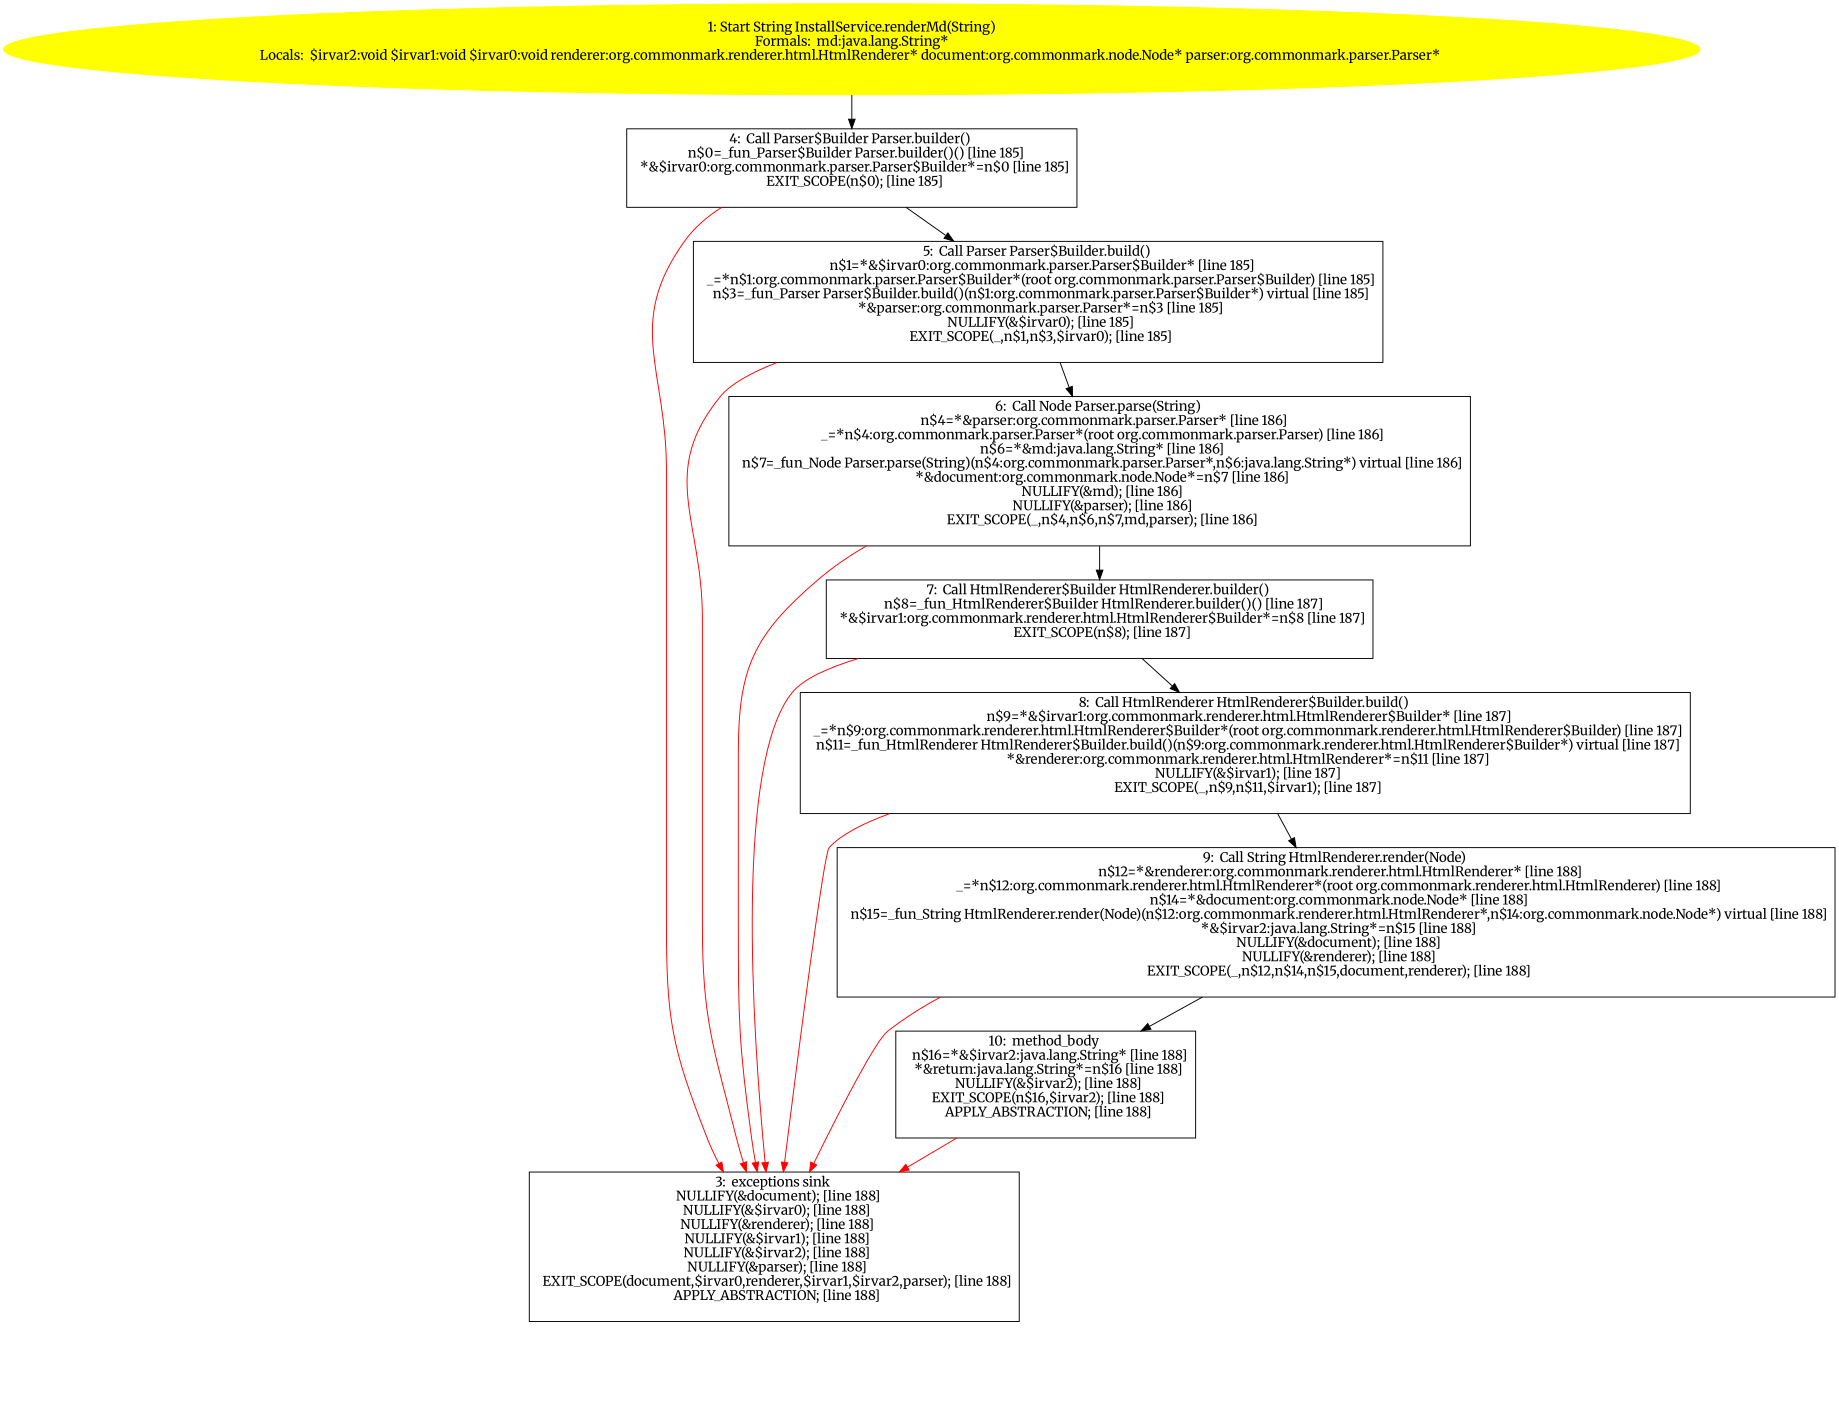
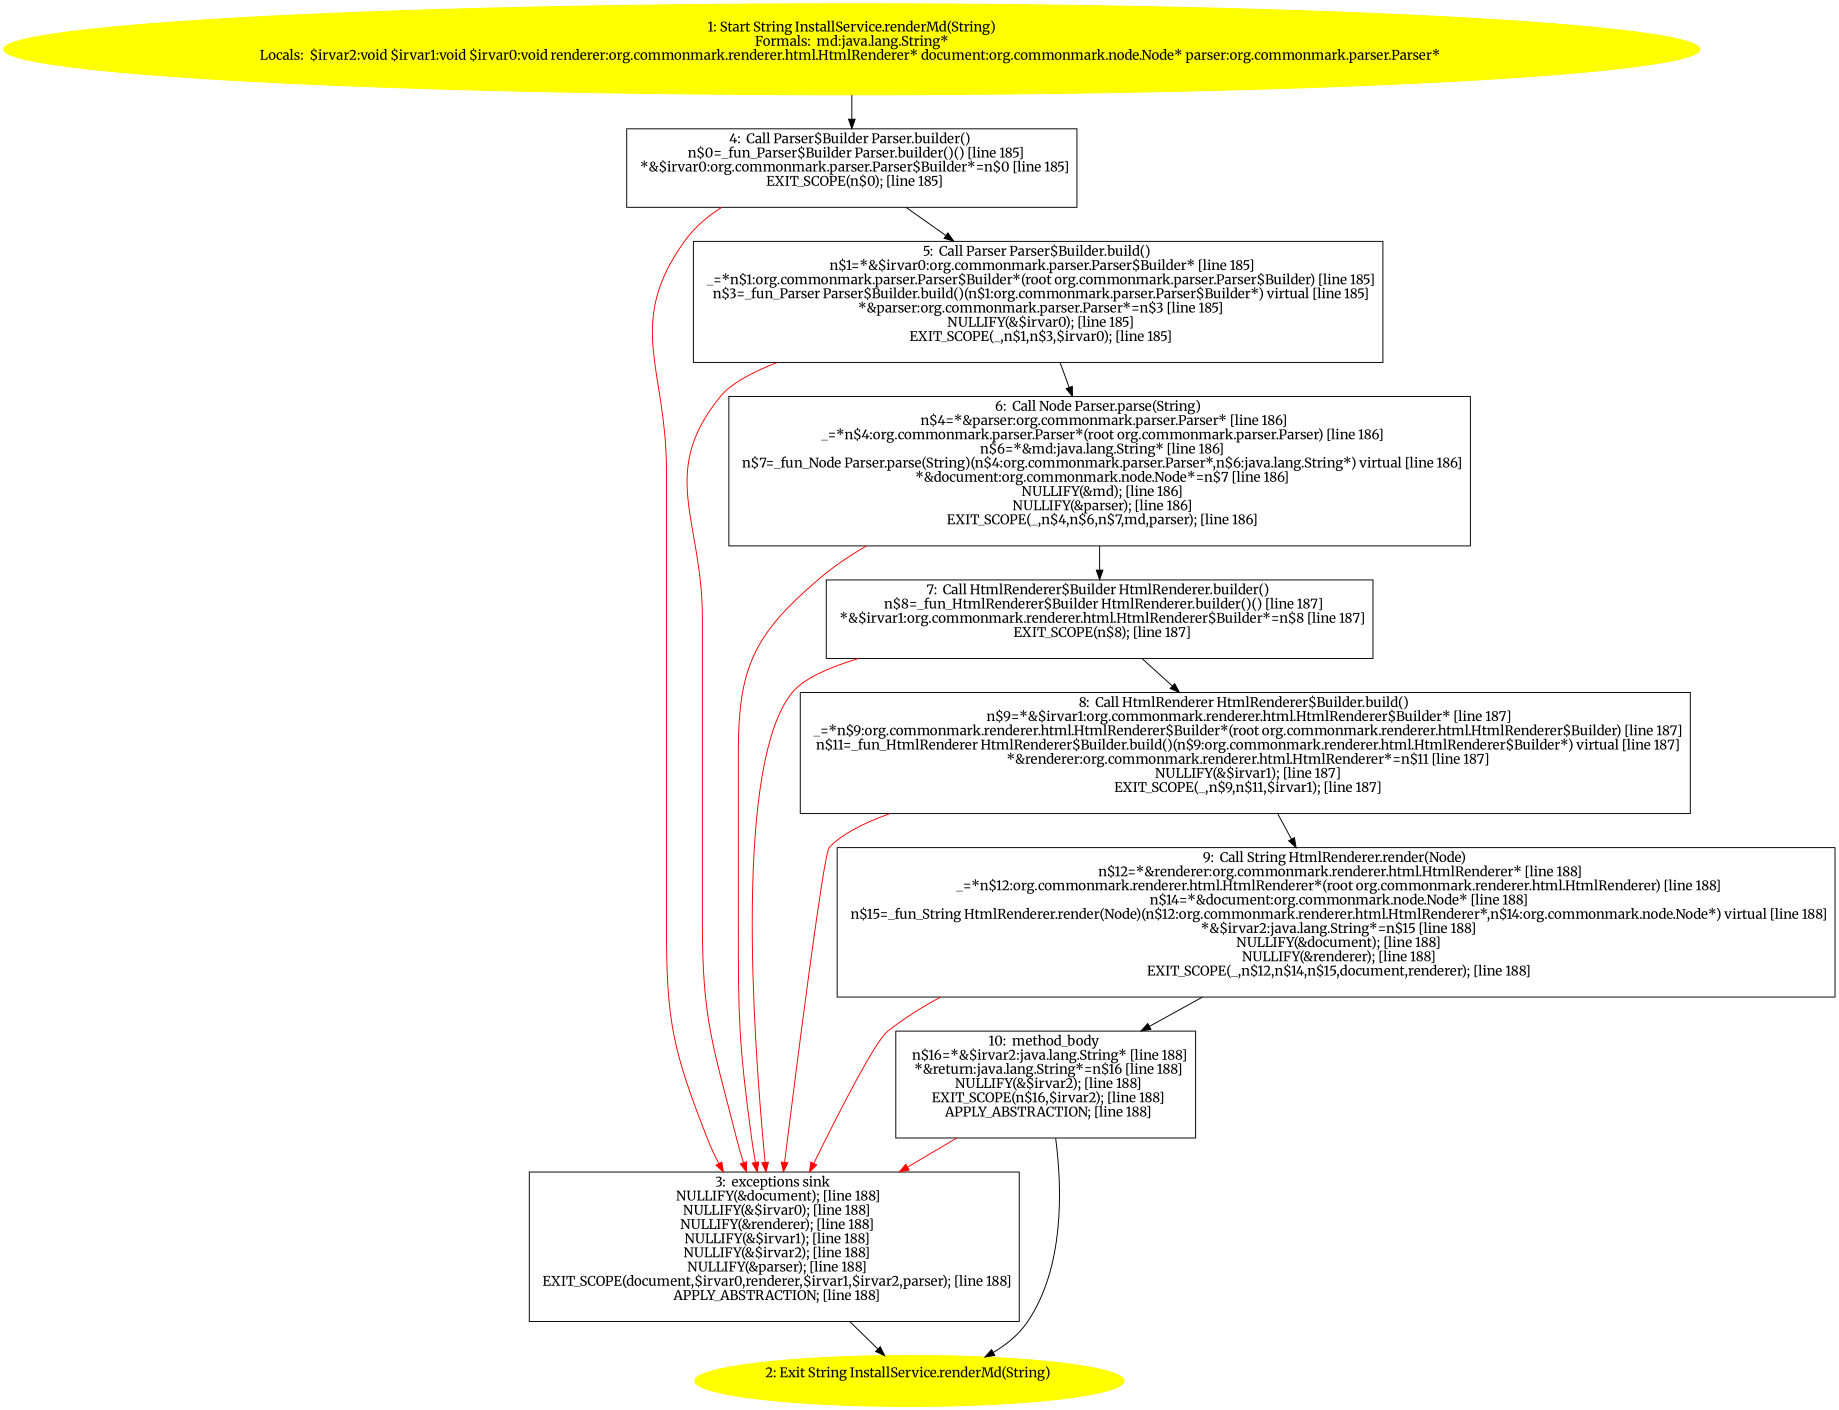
none -> (910, 1381)
